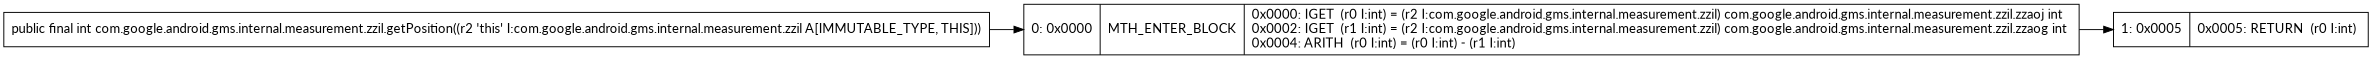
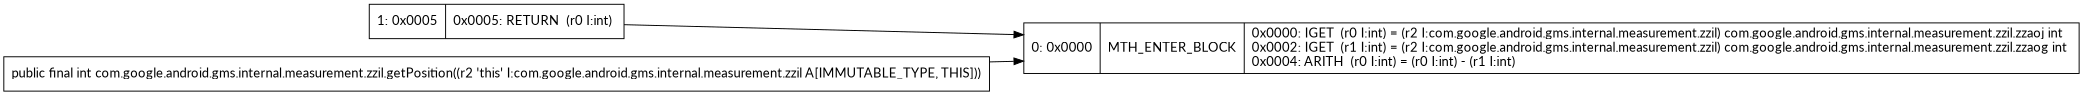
(2091, 30) -> (819, 30)
